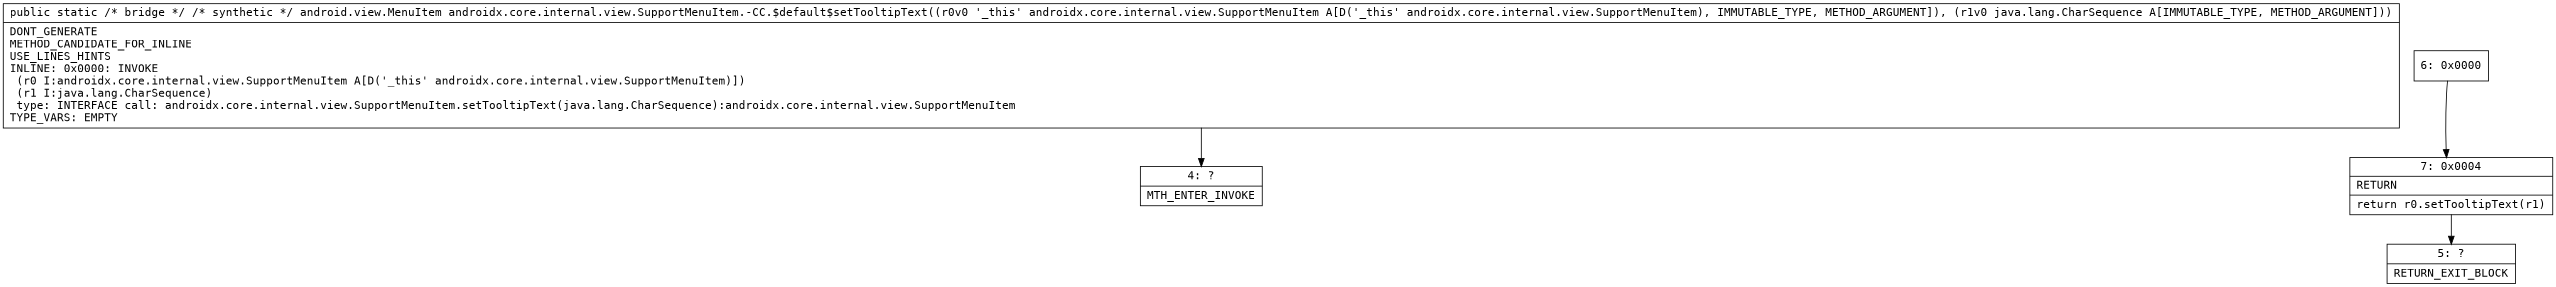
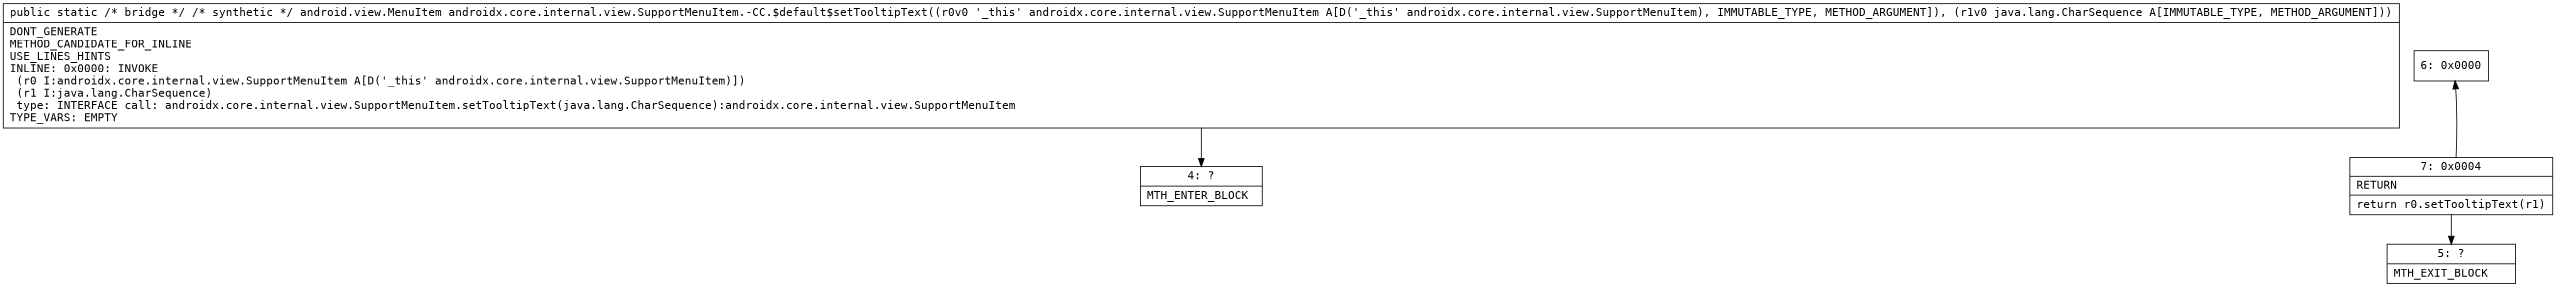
(2446, 115) -> (2457, 123)
(1201, 196) -> (1198, 196)
(2451, 273) -> (2441, 273)
